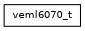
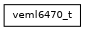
(42, 15) -> (42, 15)
